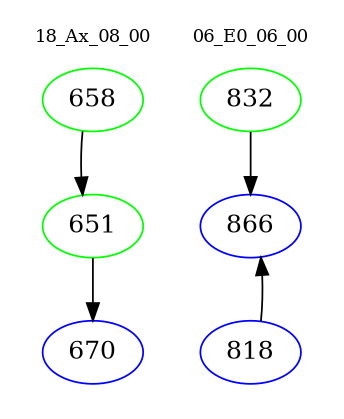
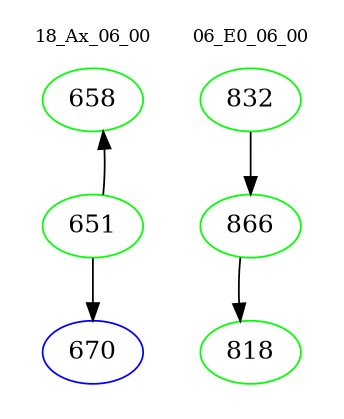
(93, 38) -> (93, 38)
(81, 154) -> (105, 172)
(251, 226) -> (251, 226)
(262, 298) -> (239, 280)
(251, 352) -> (251, 352)
